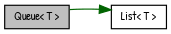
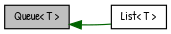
(84, 9) -> (96, 25)
